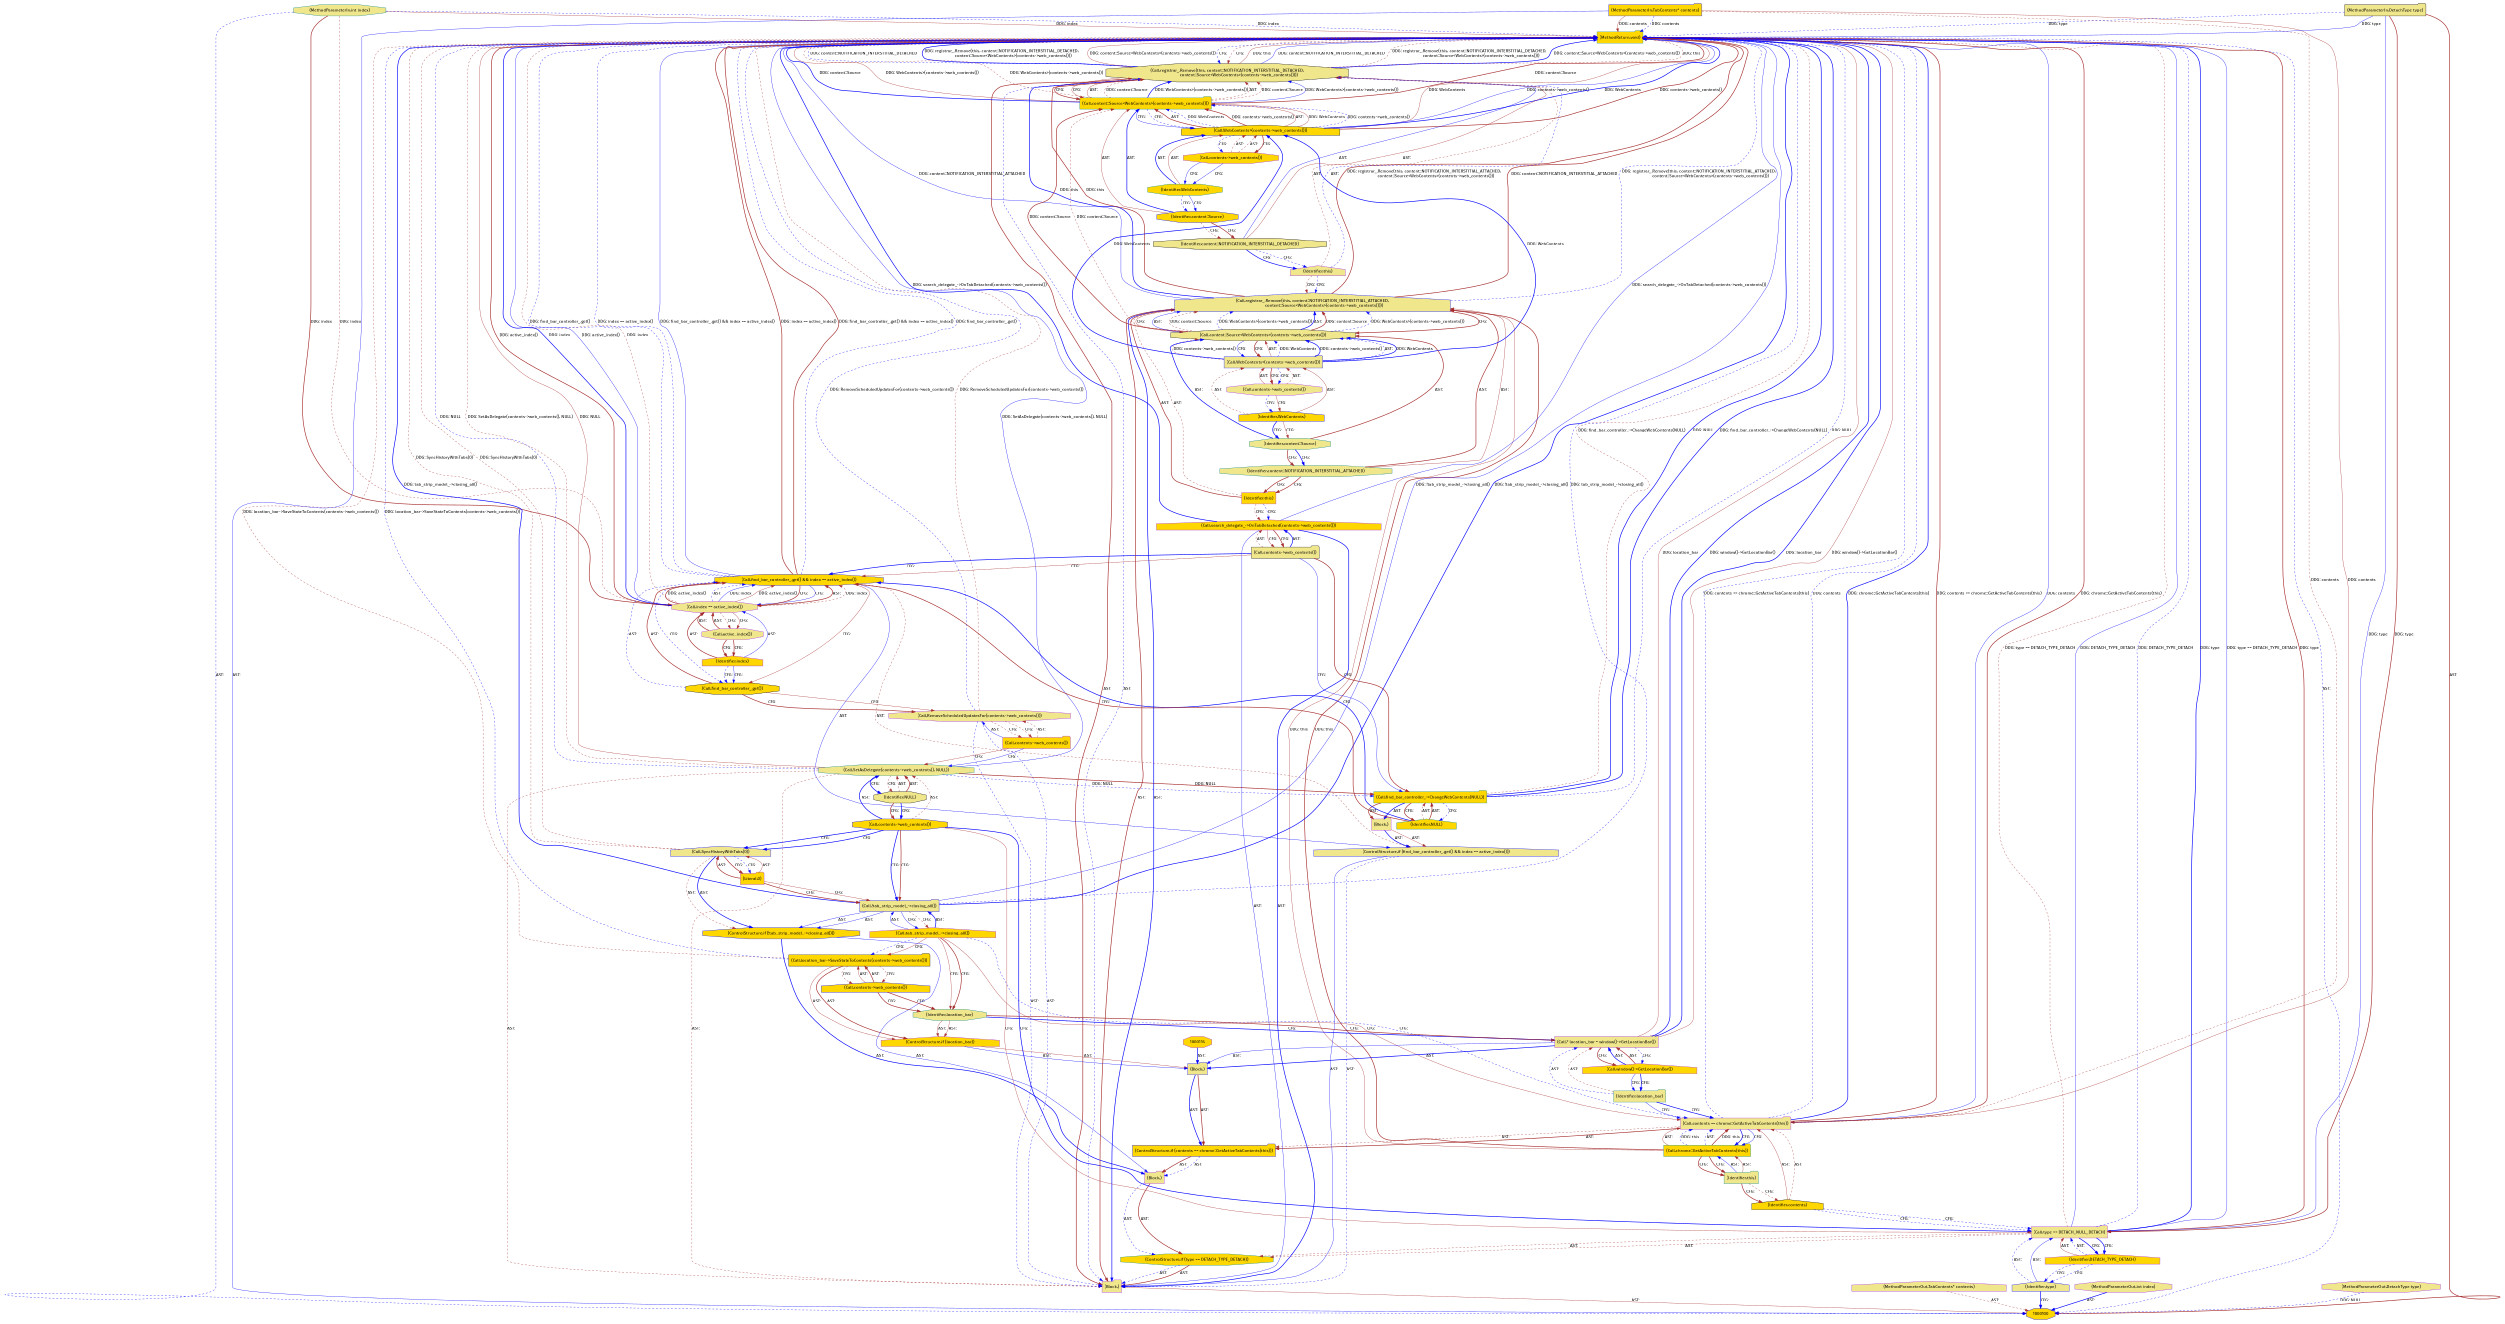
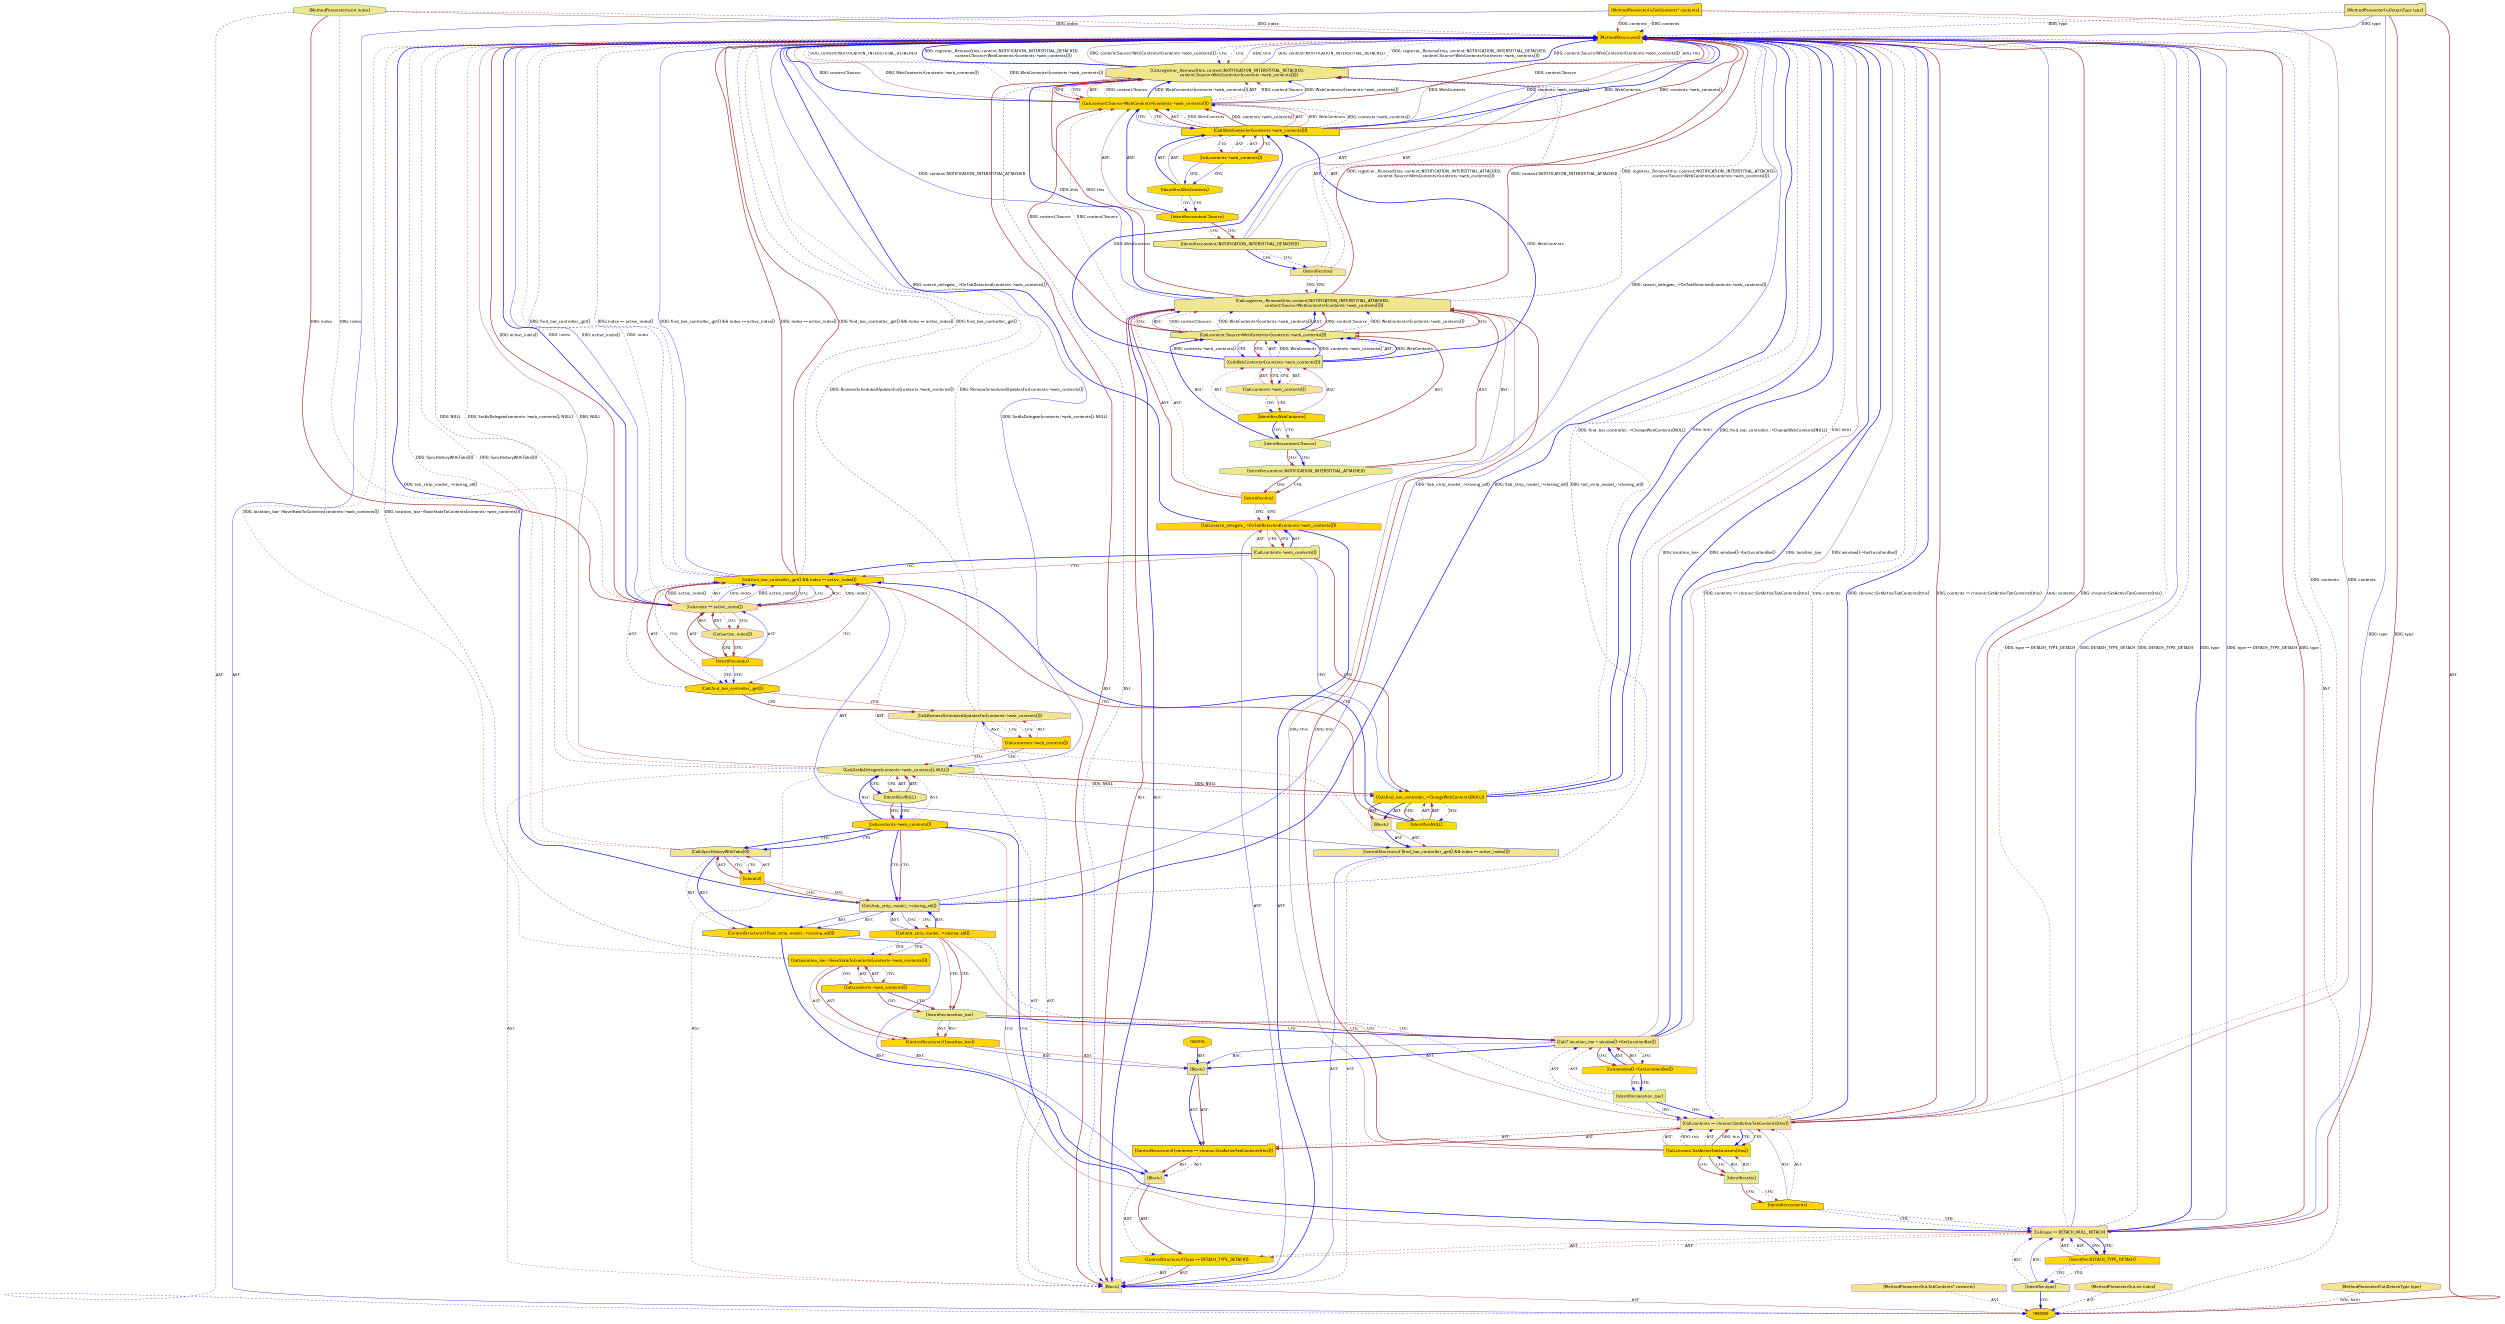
(2295, 471) -> (2295, 474)
(2081, 1301) -> (2081, 1301)
